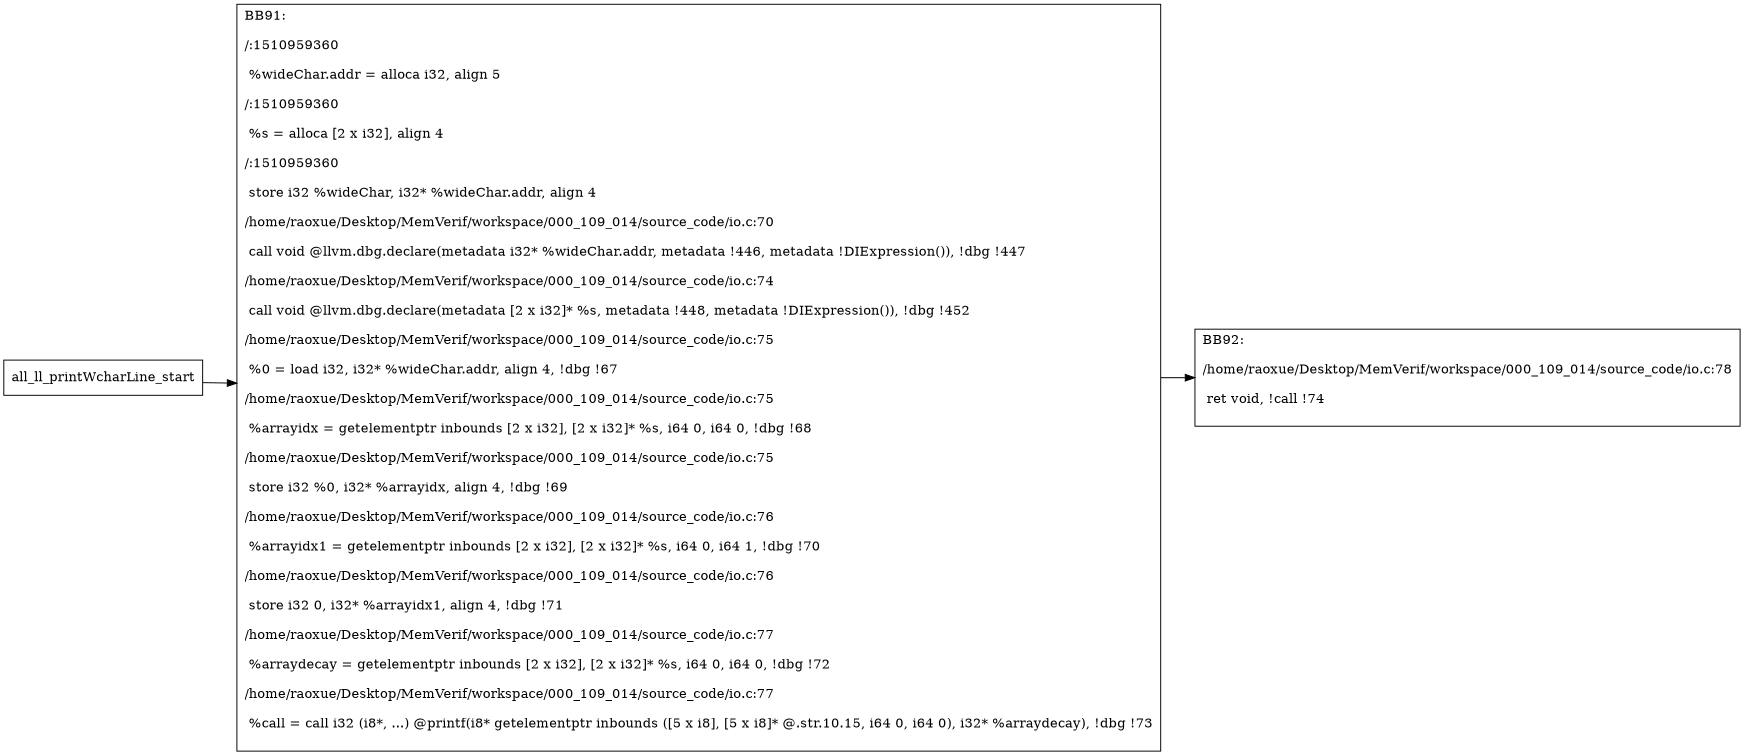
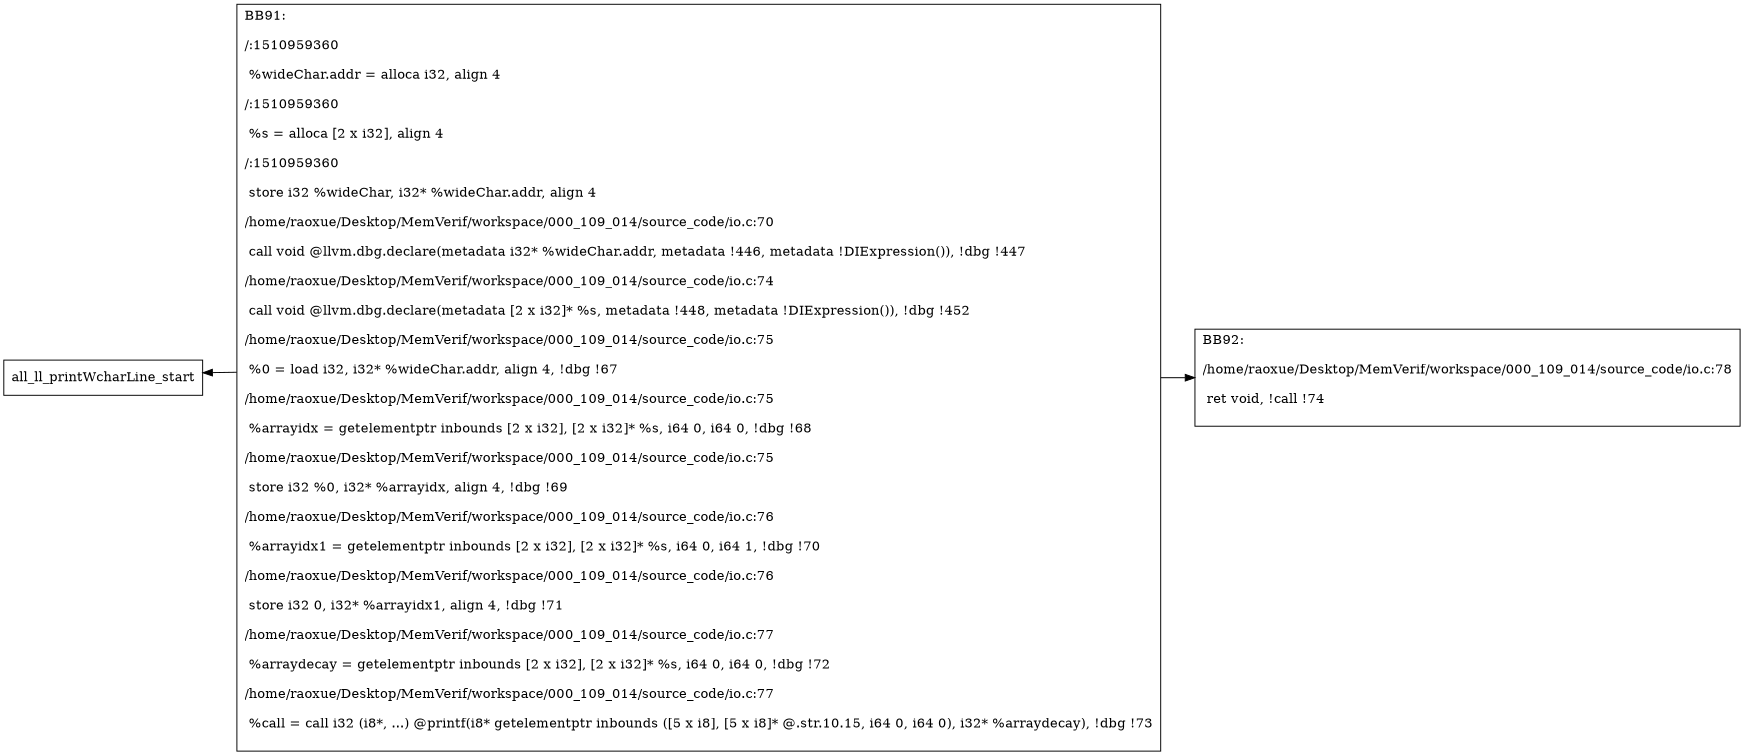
(373, 75) -> (373, 75)
(215, 383) -> (225, 372)
